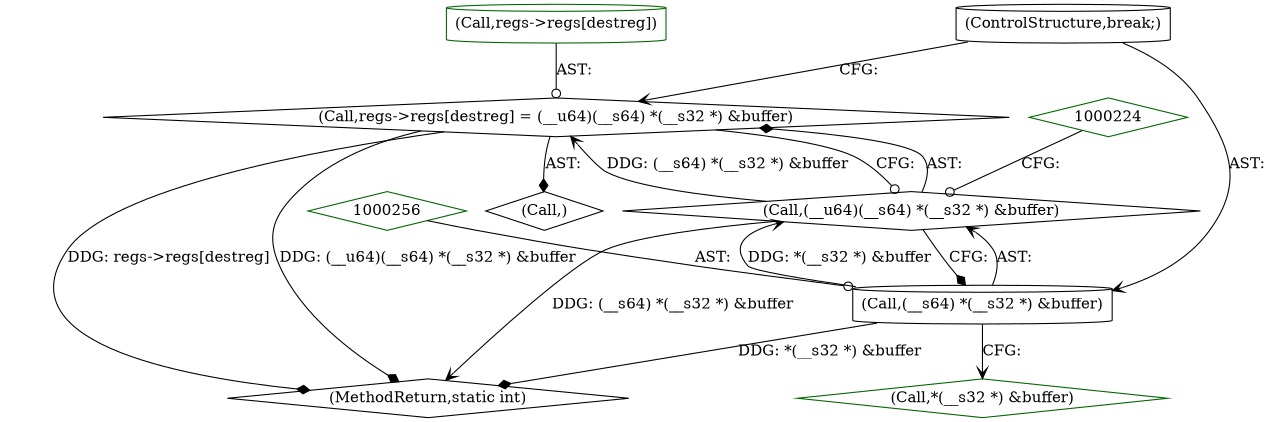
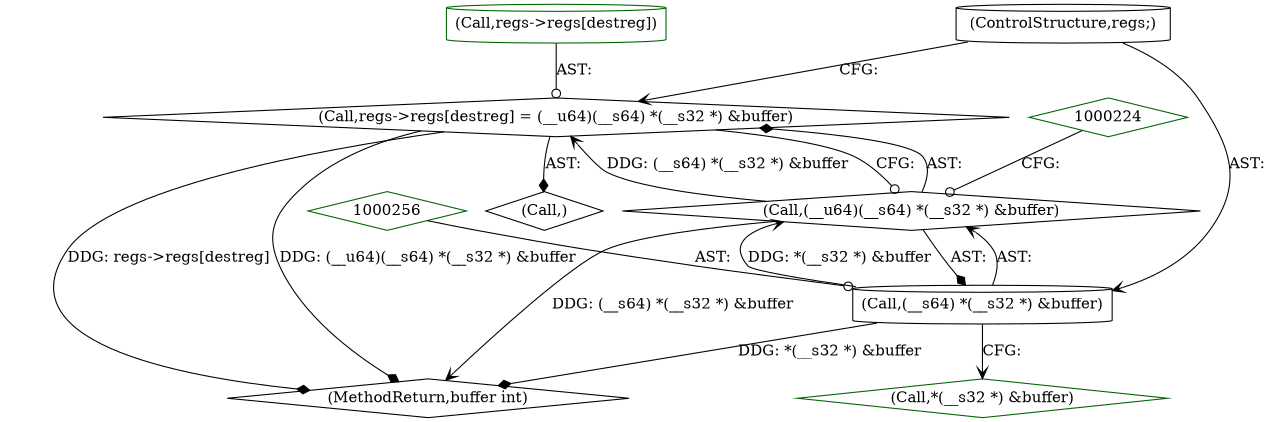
(1063, 24) -> (1063, 24)
(971, 258) -> (971, 258)
(428, 398) -> (428, 398)
